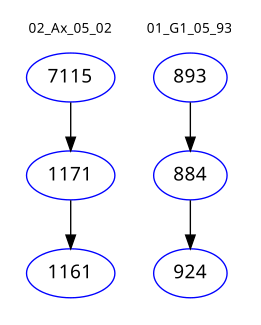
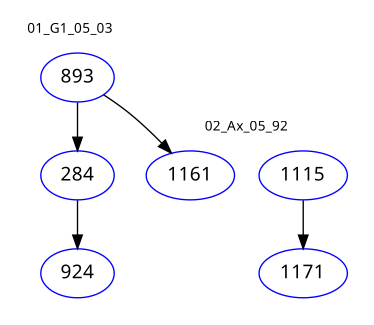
(71, 29) -> (247, 127)
(190, 29) -> (71, 29)
(71, 78) -> (303, 175)
(190, 175) -> (78, 175)
(71, 218) -> (145, 127)
